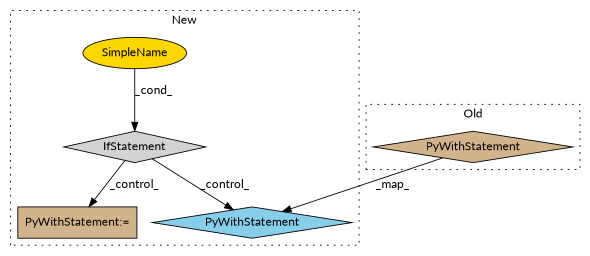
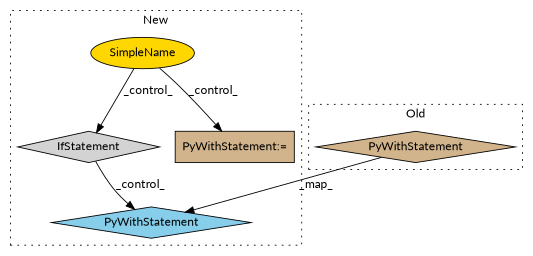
(154, 91) -> (149, 91)
(110, 180) -> (188, 95)
